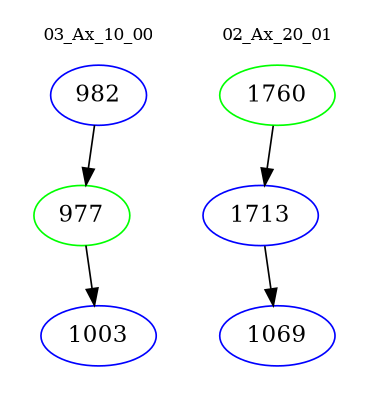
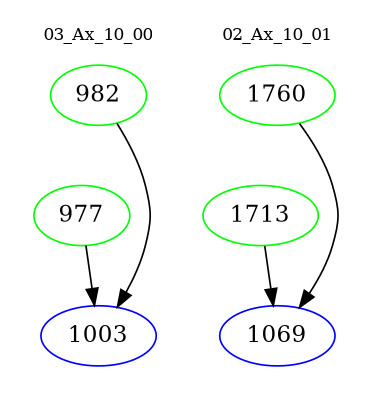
(277, 36) -> (277, 36)
(99, 95) -> (99, 95)
(91, 147) -> (150, 207)
(270, 147) -> (337, 207)
(261, 216) -> (261, 216)
